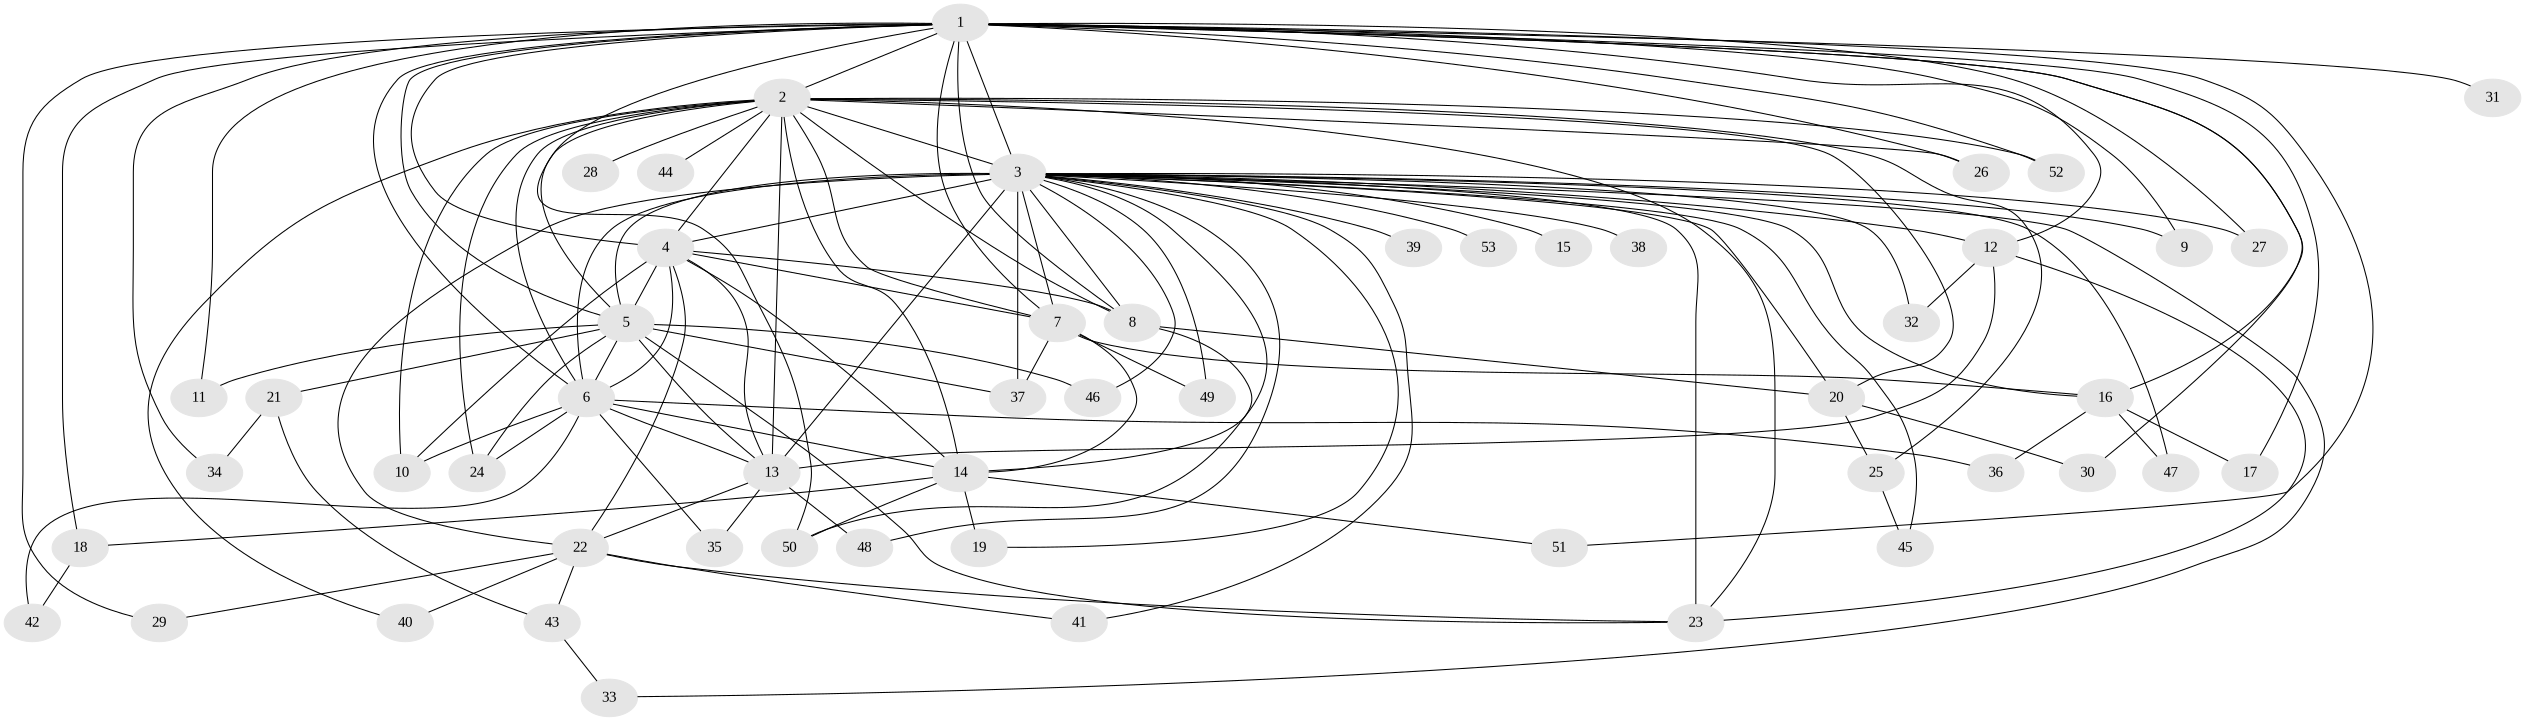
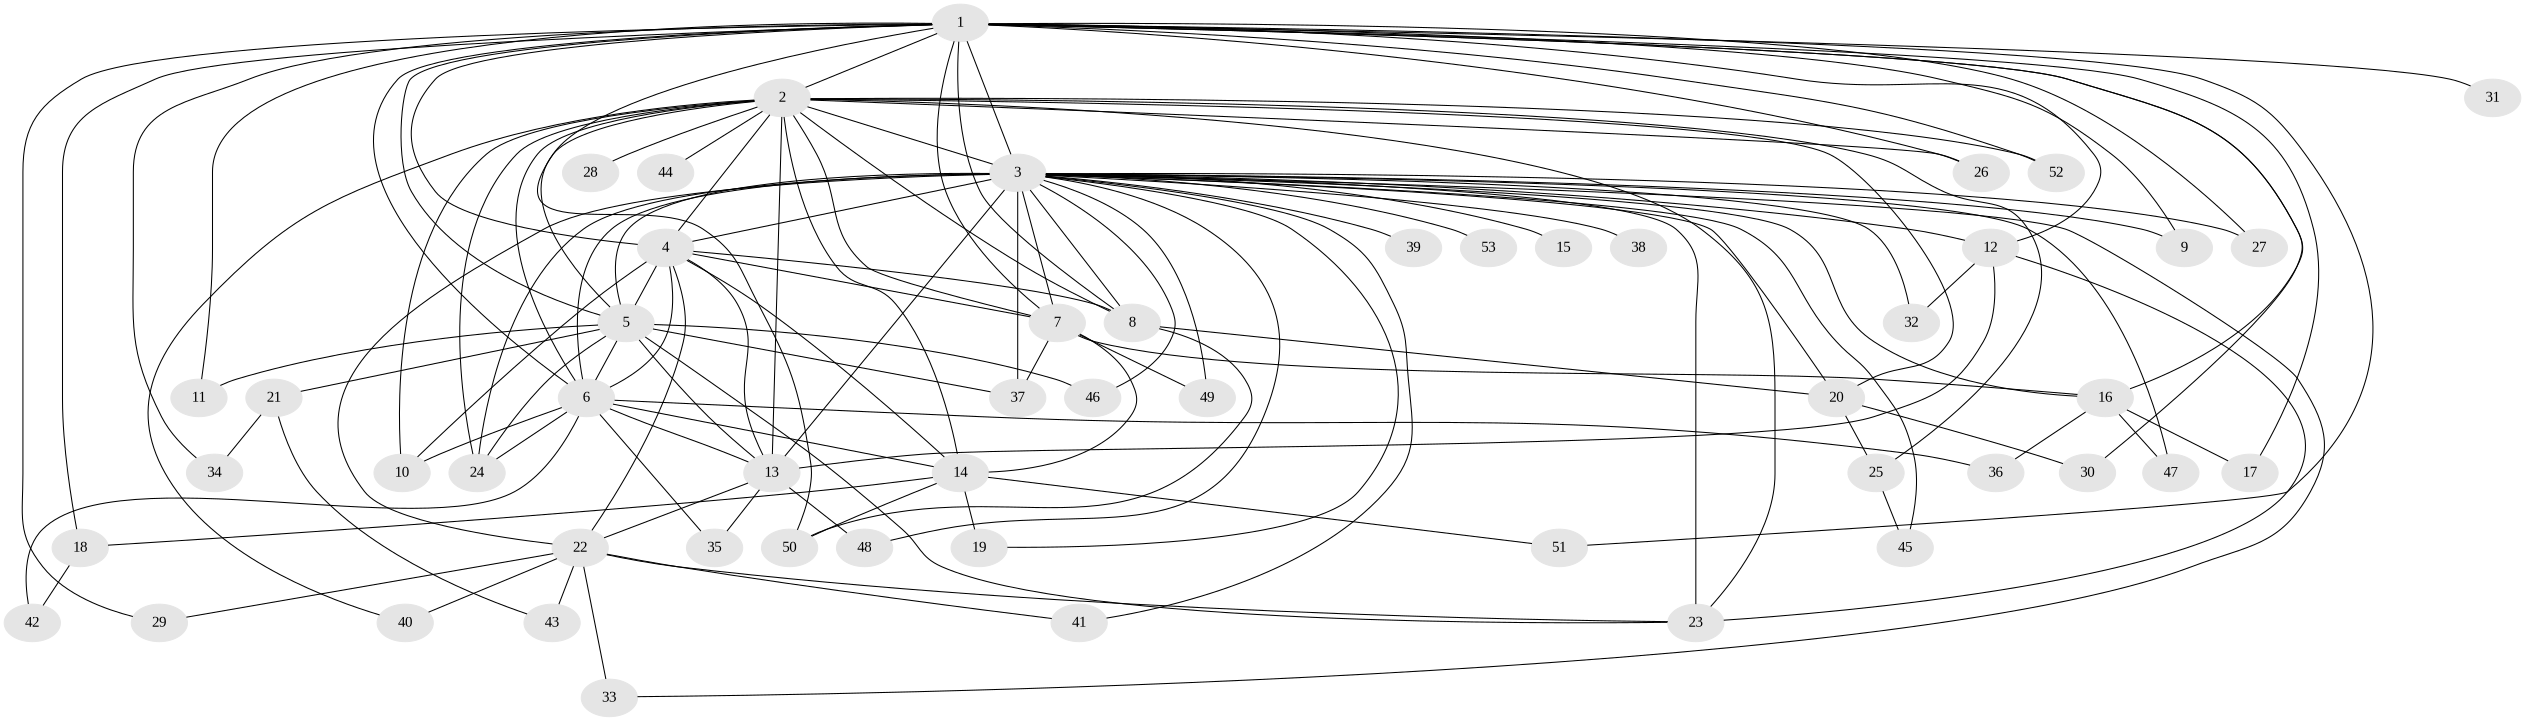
(1266, 371) -> (595, 224)
(581, 660) -> (595, 623)
